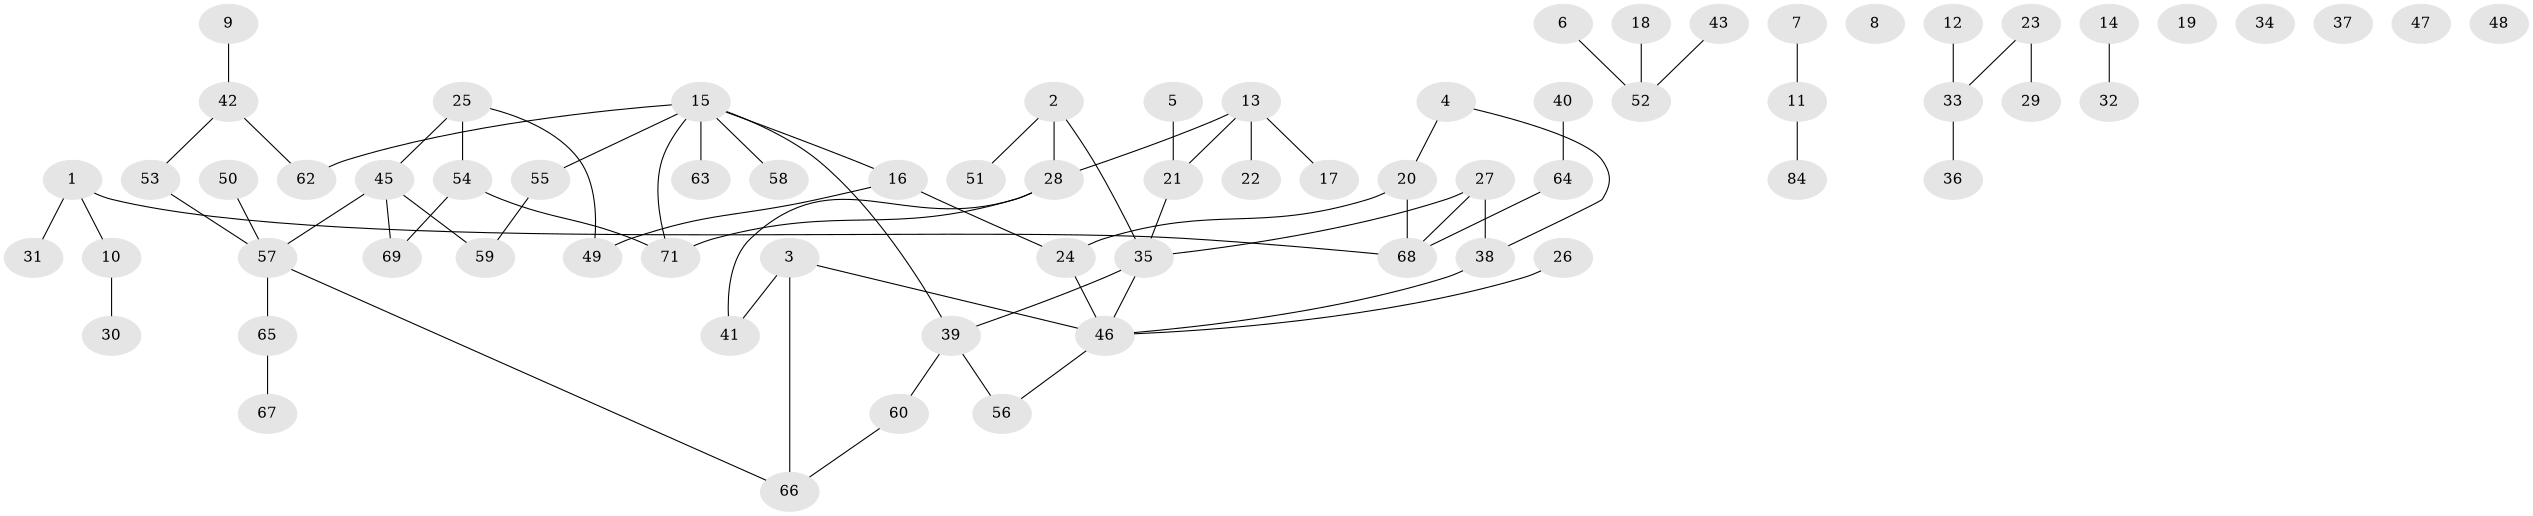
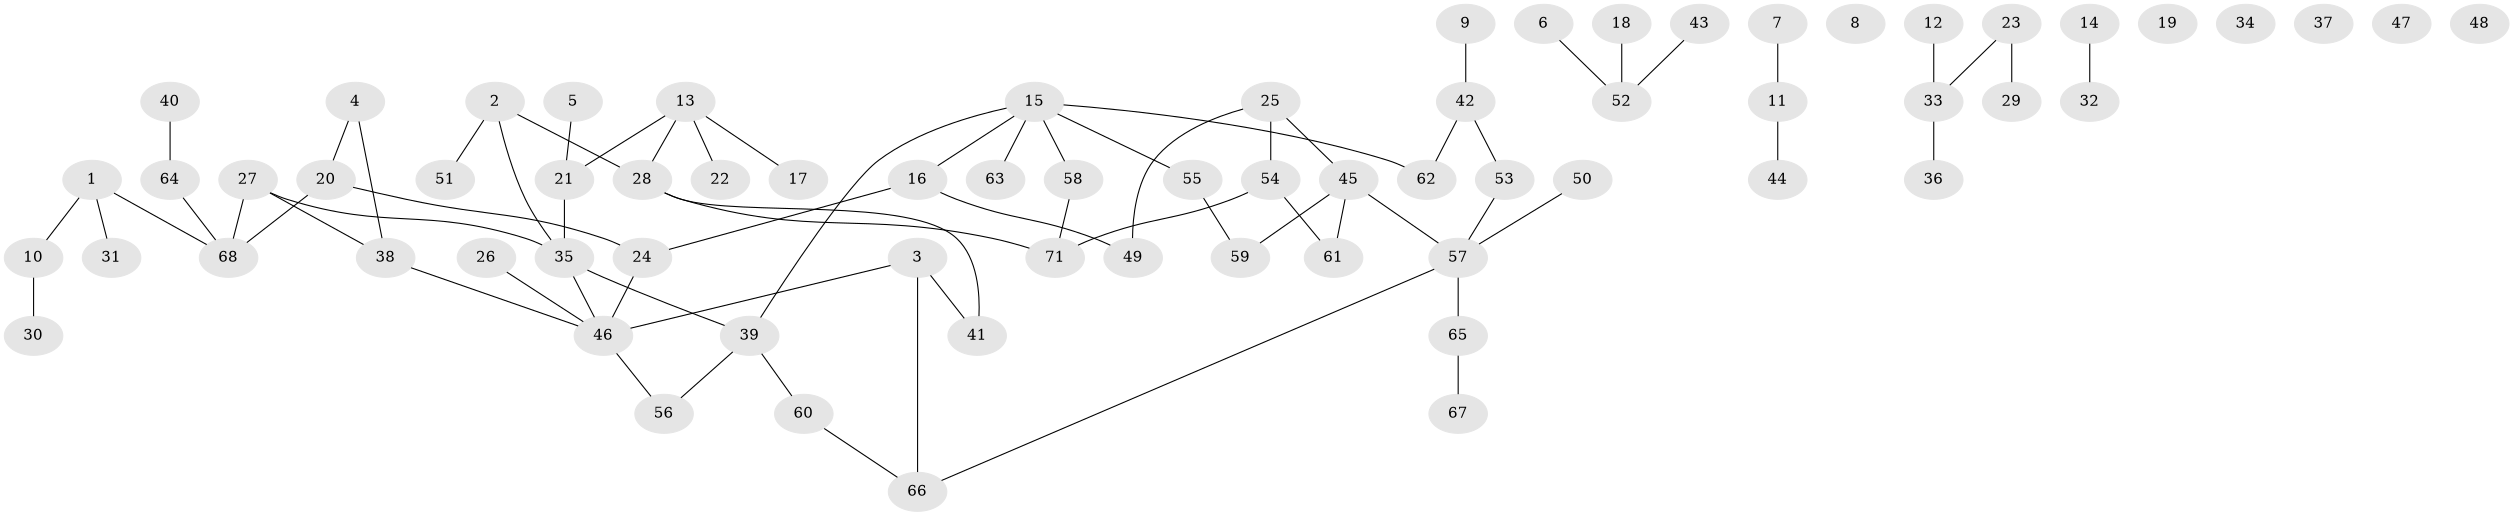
(659, 176) -> (1064, 219)
(1797, 180) -> (1778, 180)
(392, 258) -> (1334, 258)
